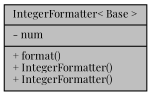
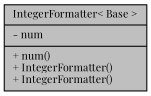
(37, 56) -> (32, 56)
